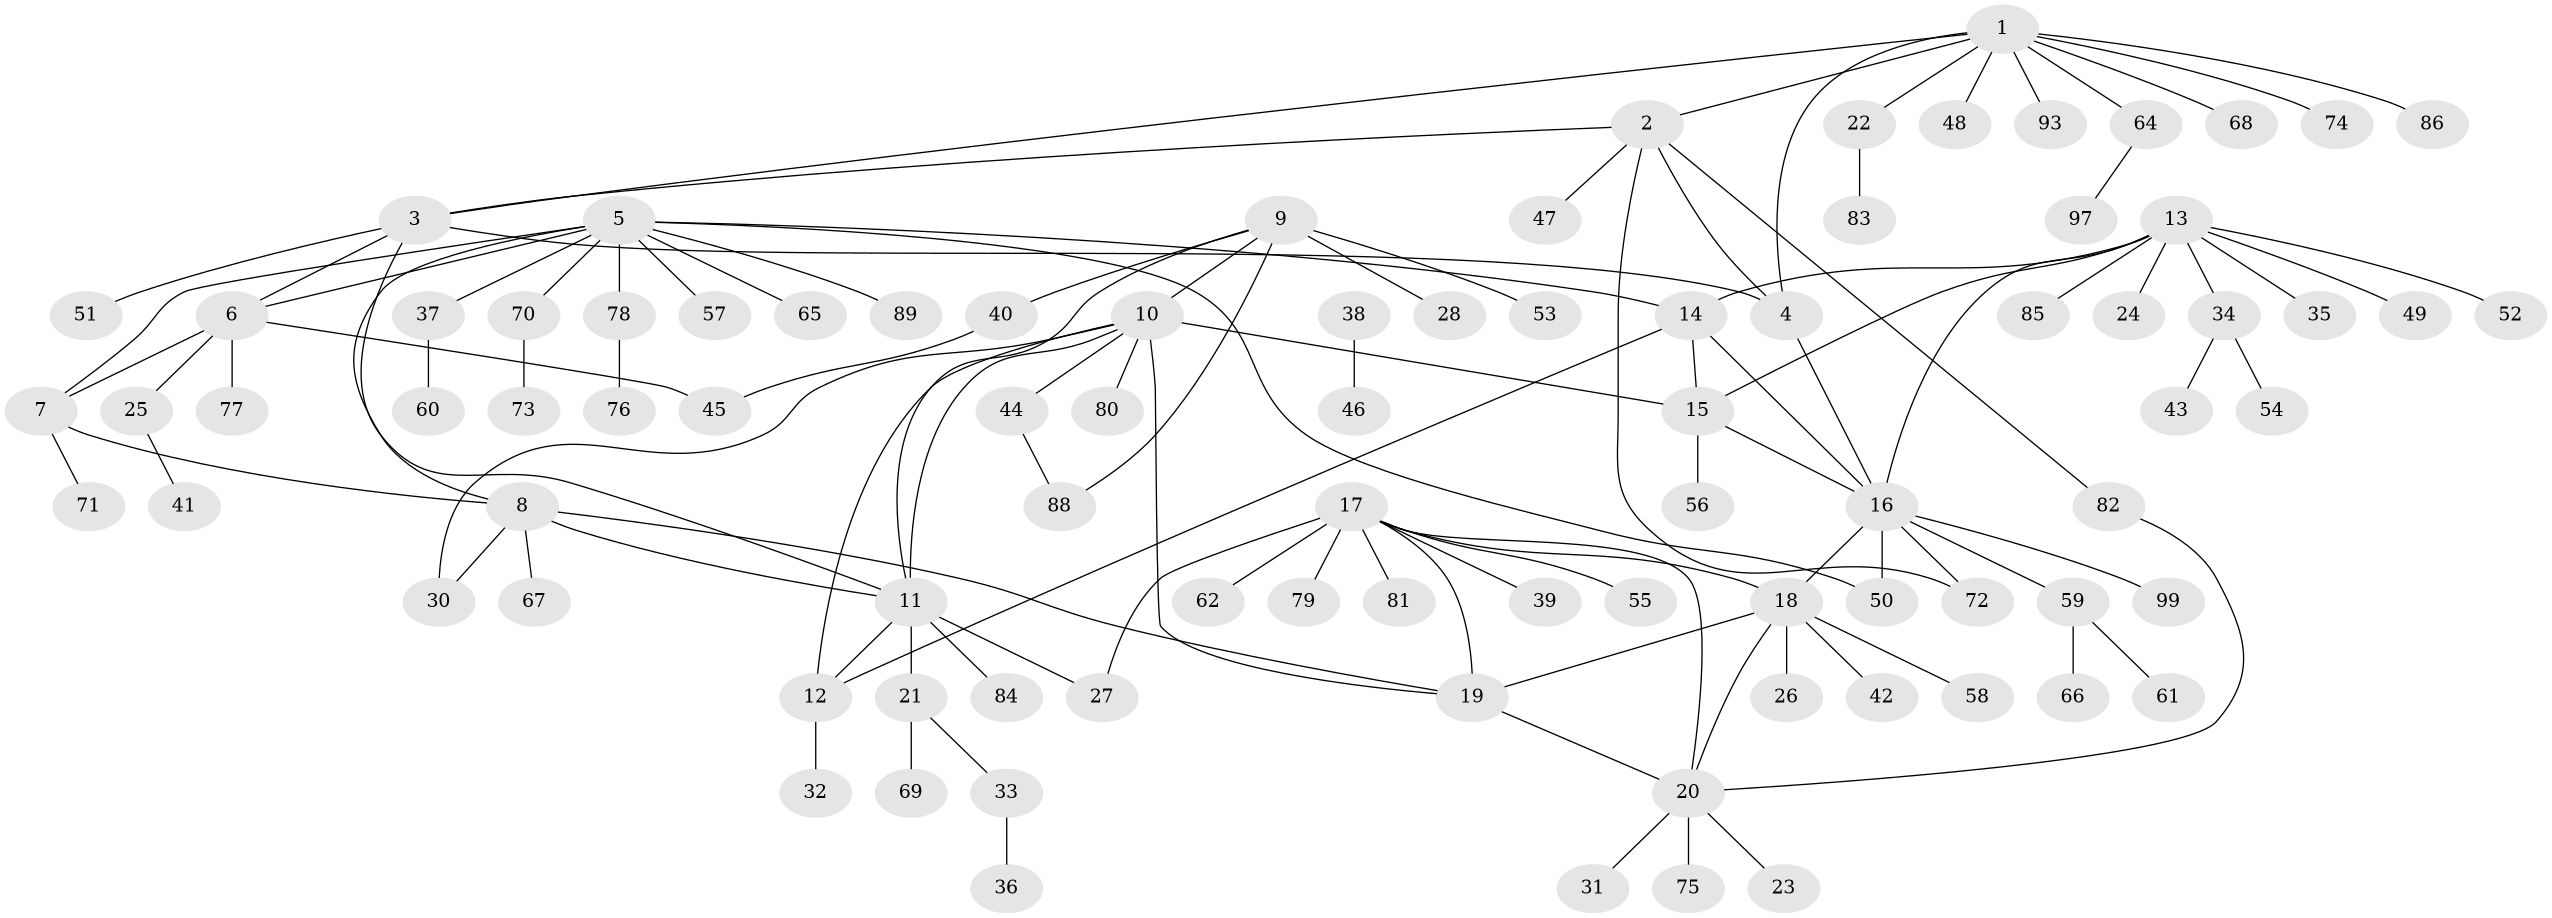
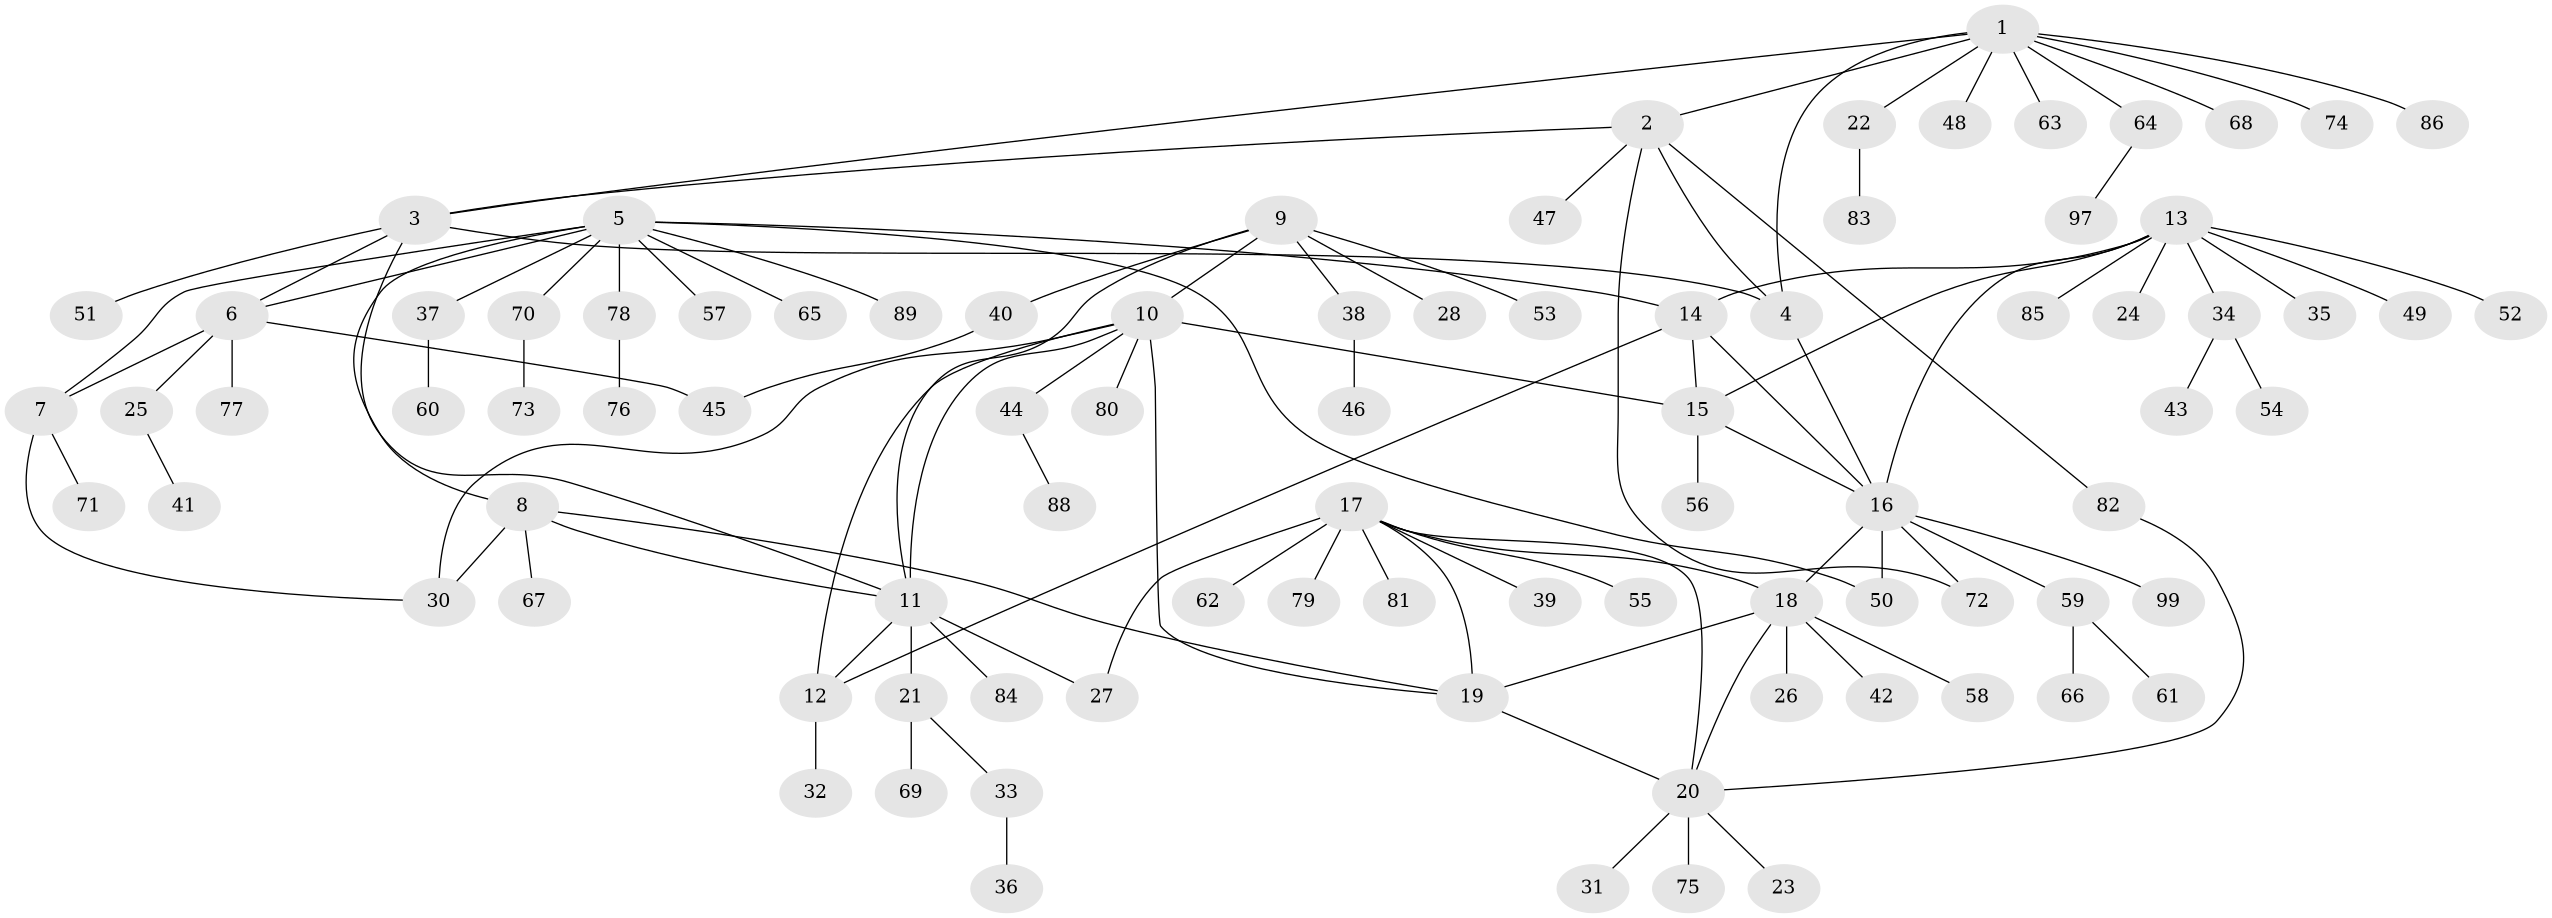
(2051, 125) -> (2051, 125)
(1197, 381) -> (1318, 268)
(275, 477) -> (167, 579)
